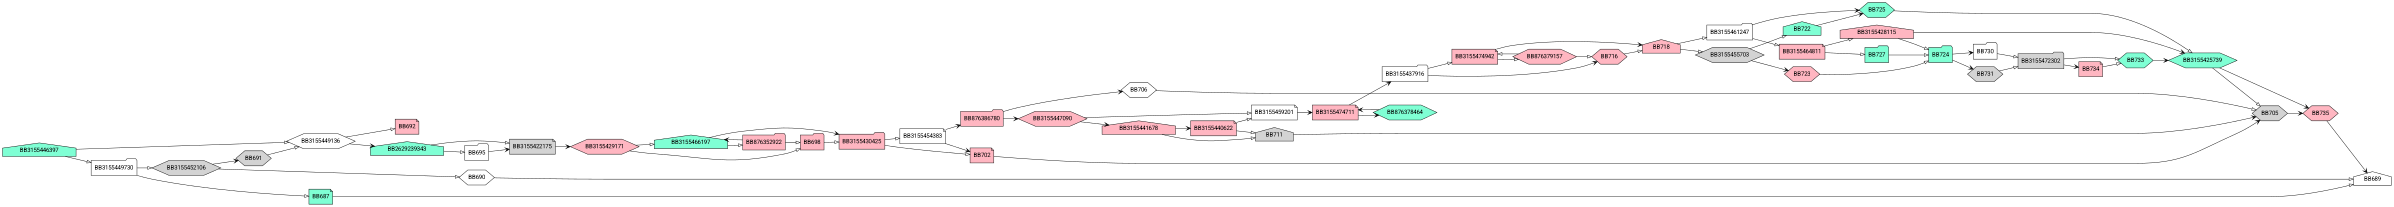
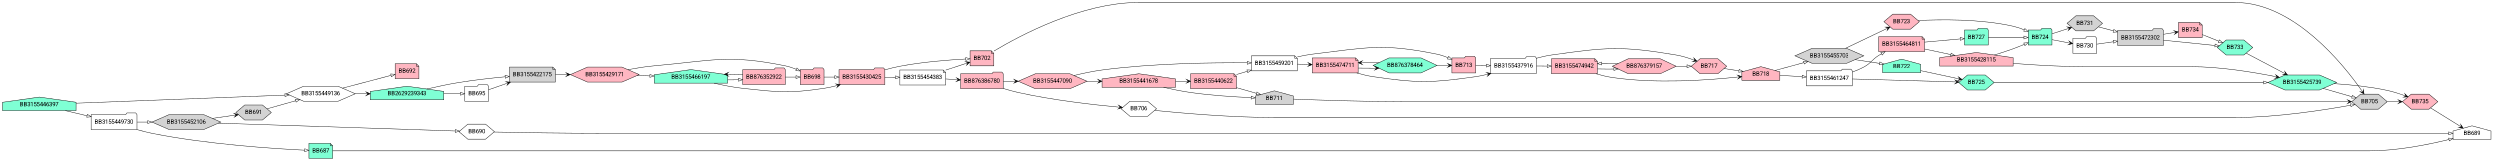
(1609, 57) -> (1709, 66)
none -> (1464, 65)
